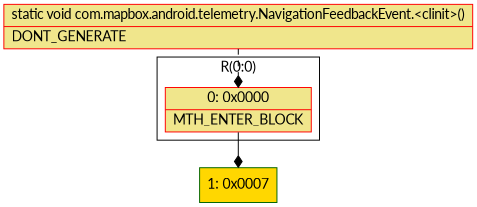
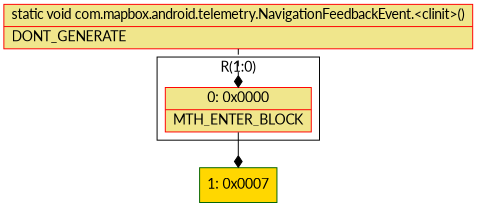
(238, 68) -> (238, 68)
